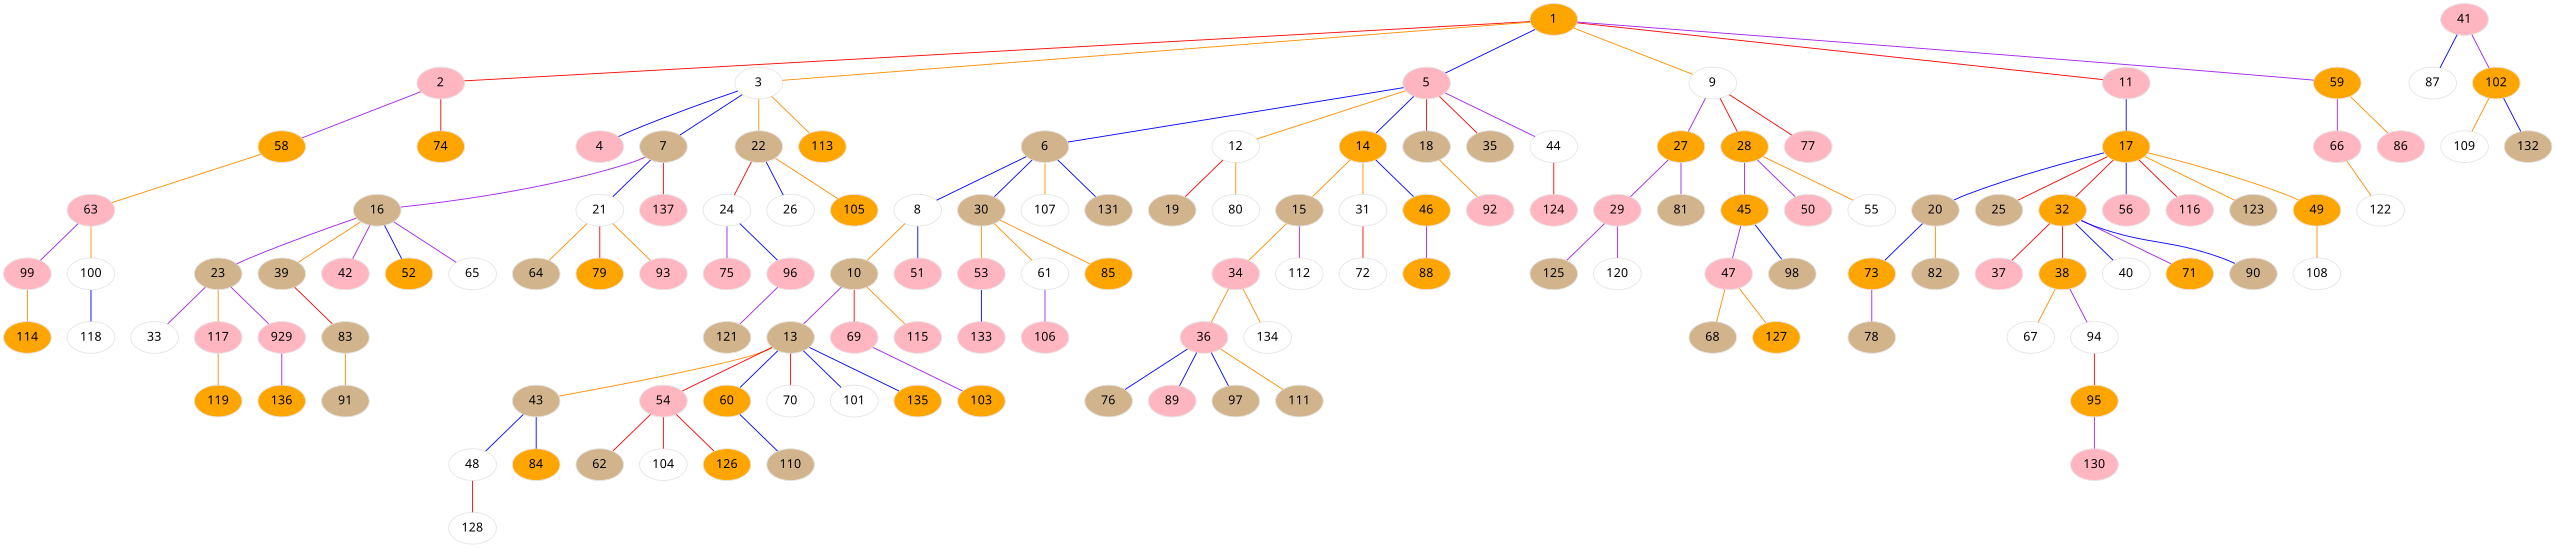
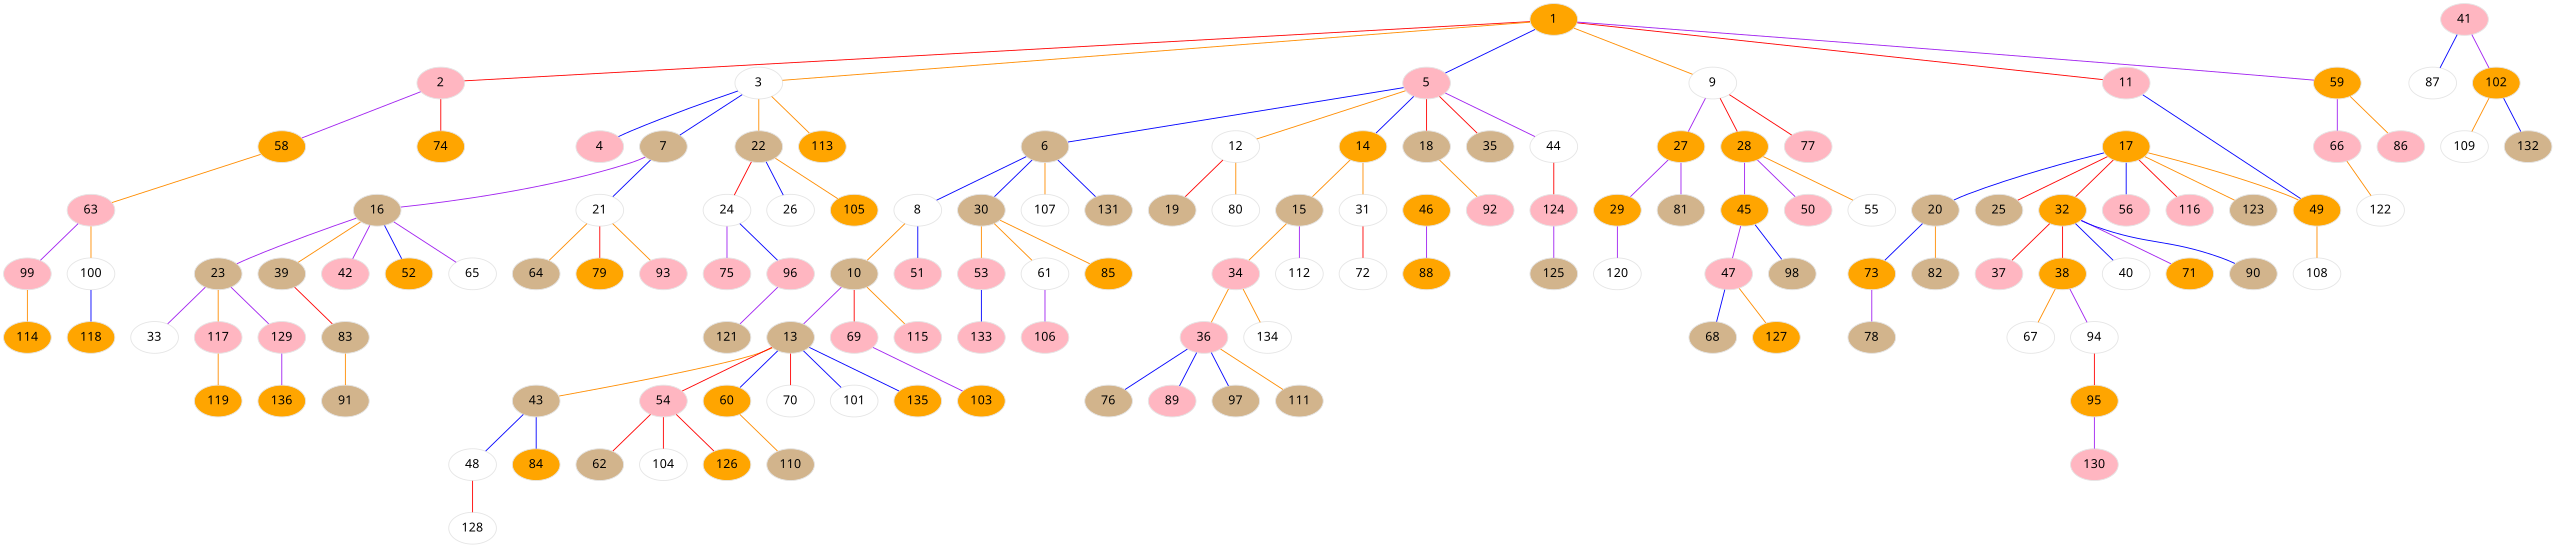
(2126, 115) -> (2222, 147)
(1395, 178) -> none
(663, 210) -> none
(1617, 210) -> (1617, 210)
(1586, 242) -> (1554, 242)
(1721, 306) -> (1721, 306)
(91, 337) -> (91, 337)
(282, 337) -> (282, 337)
(759, 433) -> (759, 433)
